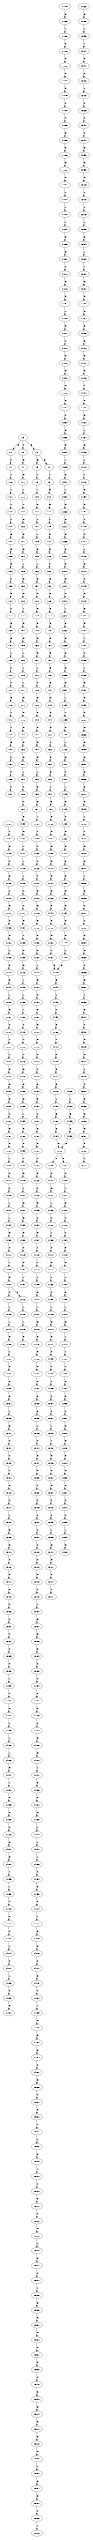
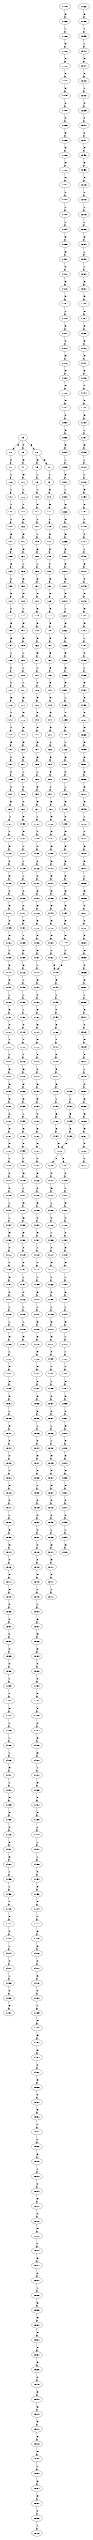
none -> (10, 809)
(15, 1291) -> (23, 1291)
